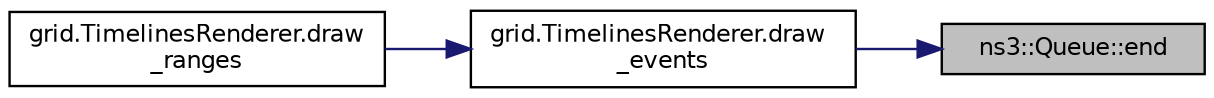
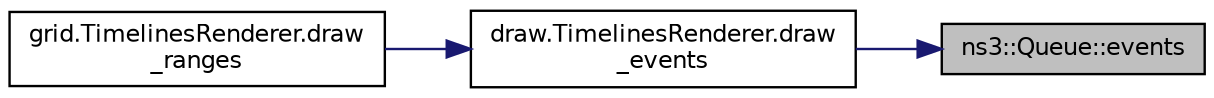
(663, 49) -> (663, 49)
(1073, 49) -> (1073, 49)
